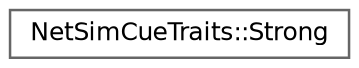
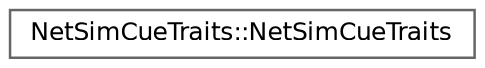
(180, 34) -> (242, 34)
